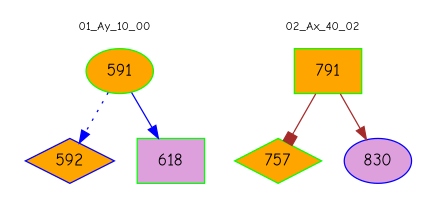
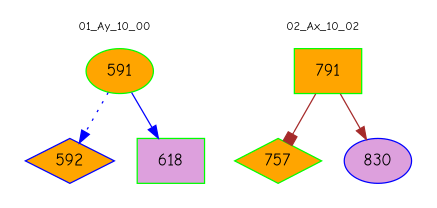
(323, 27) -> (323, 27)
